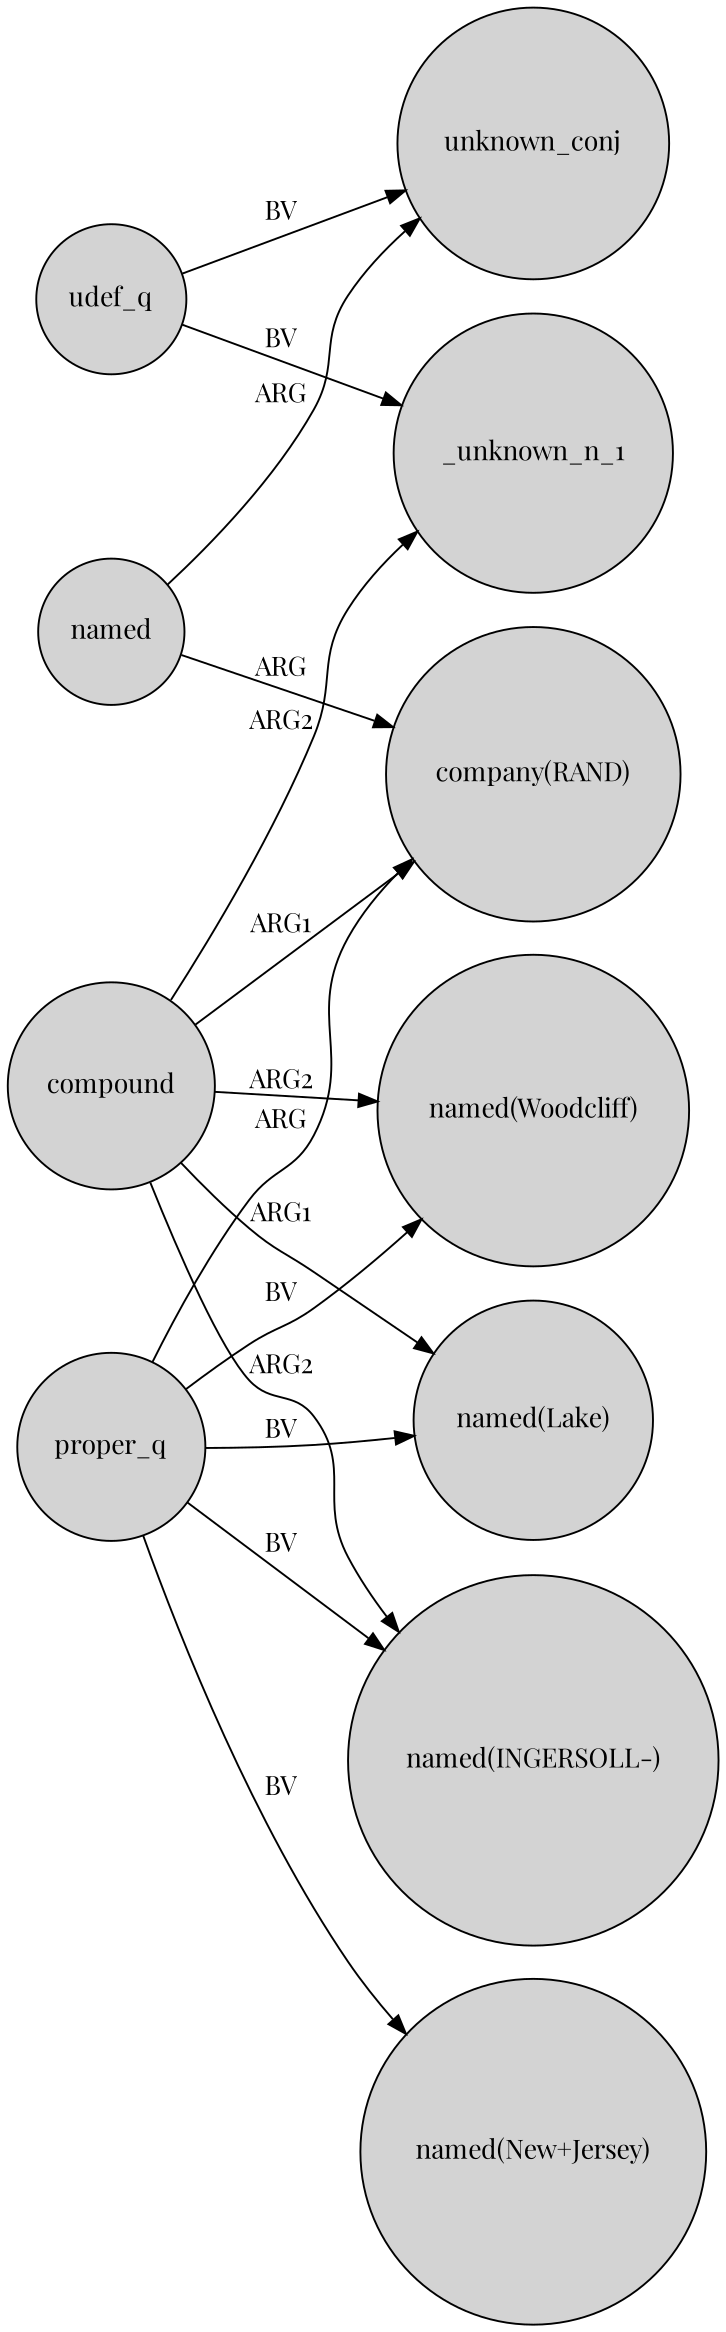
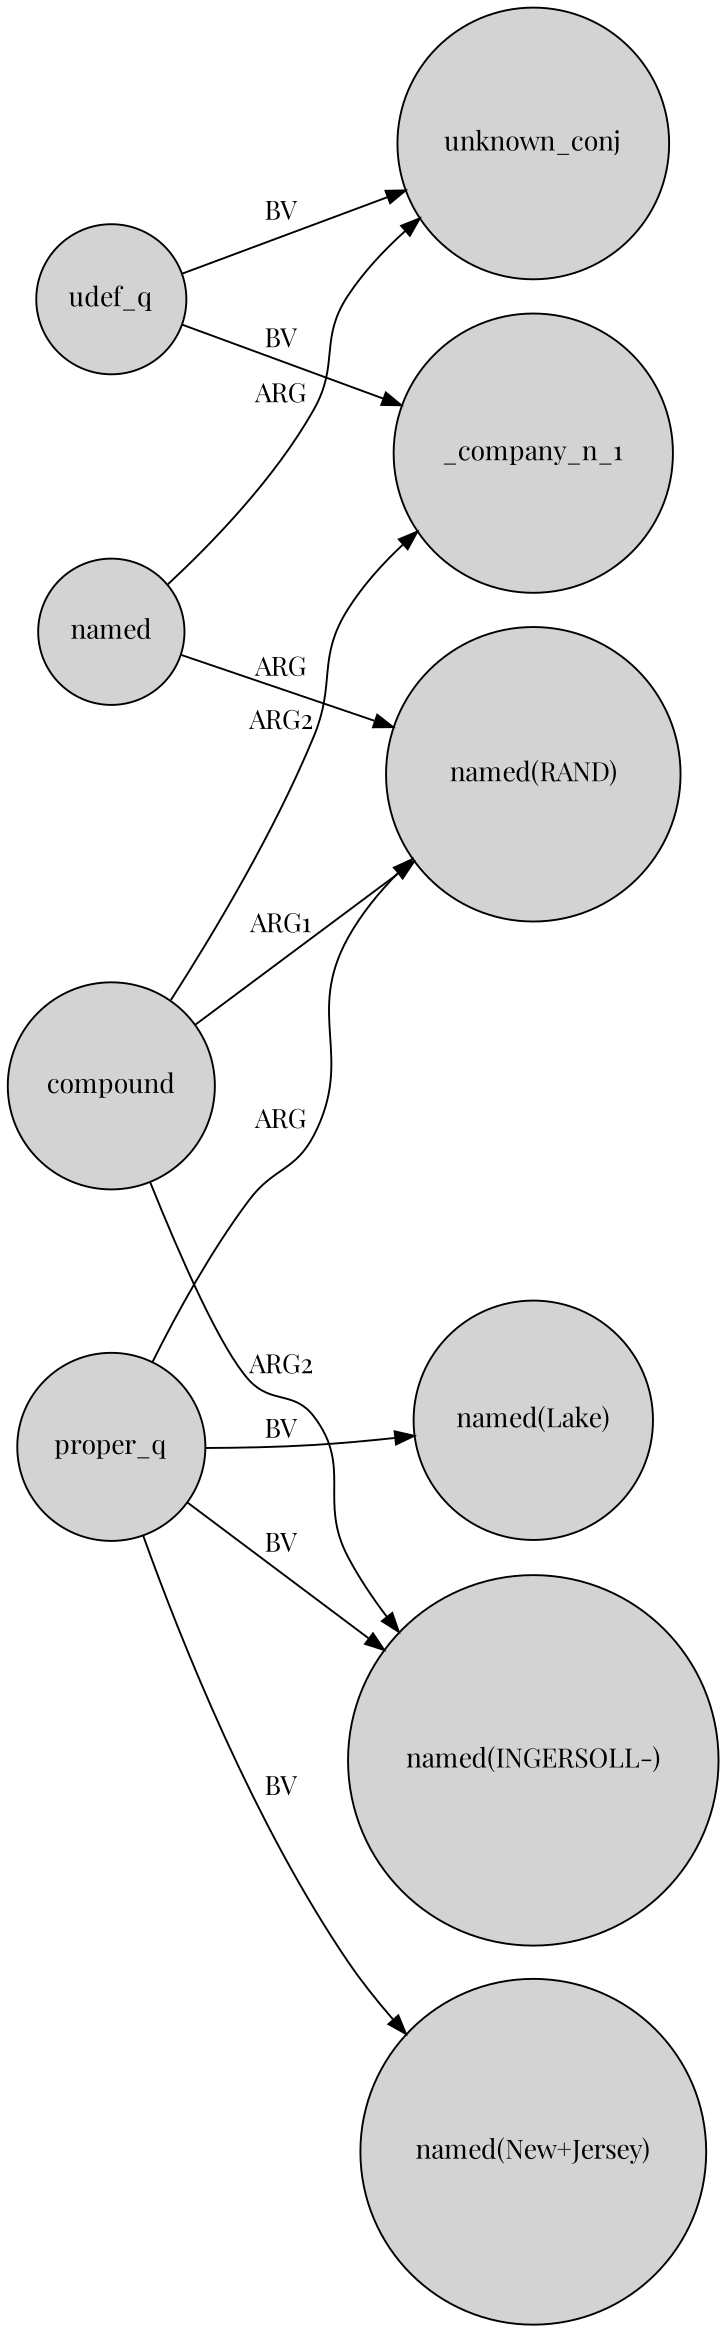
(533, 453) -> (533, 453)
(533, 774) -> (533, 774)
(533, 1111) -> none
(294, 1259) -> none
